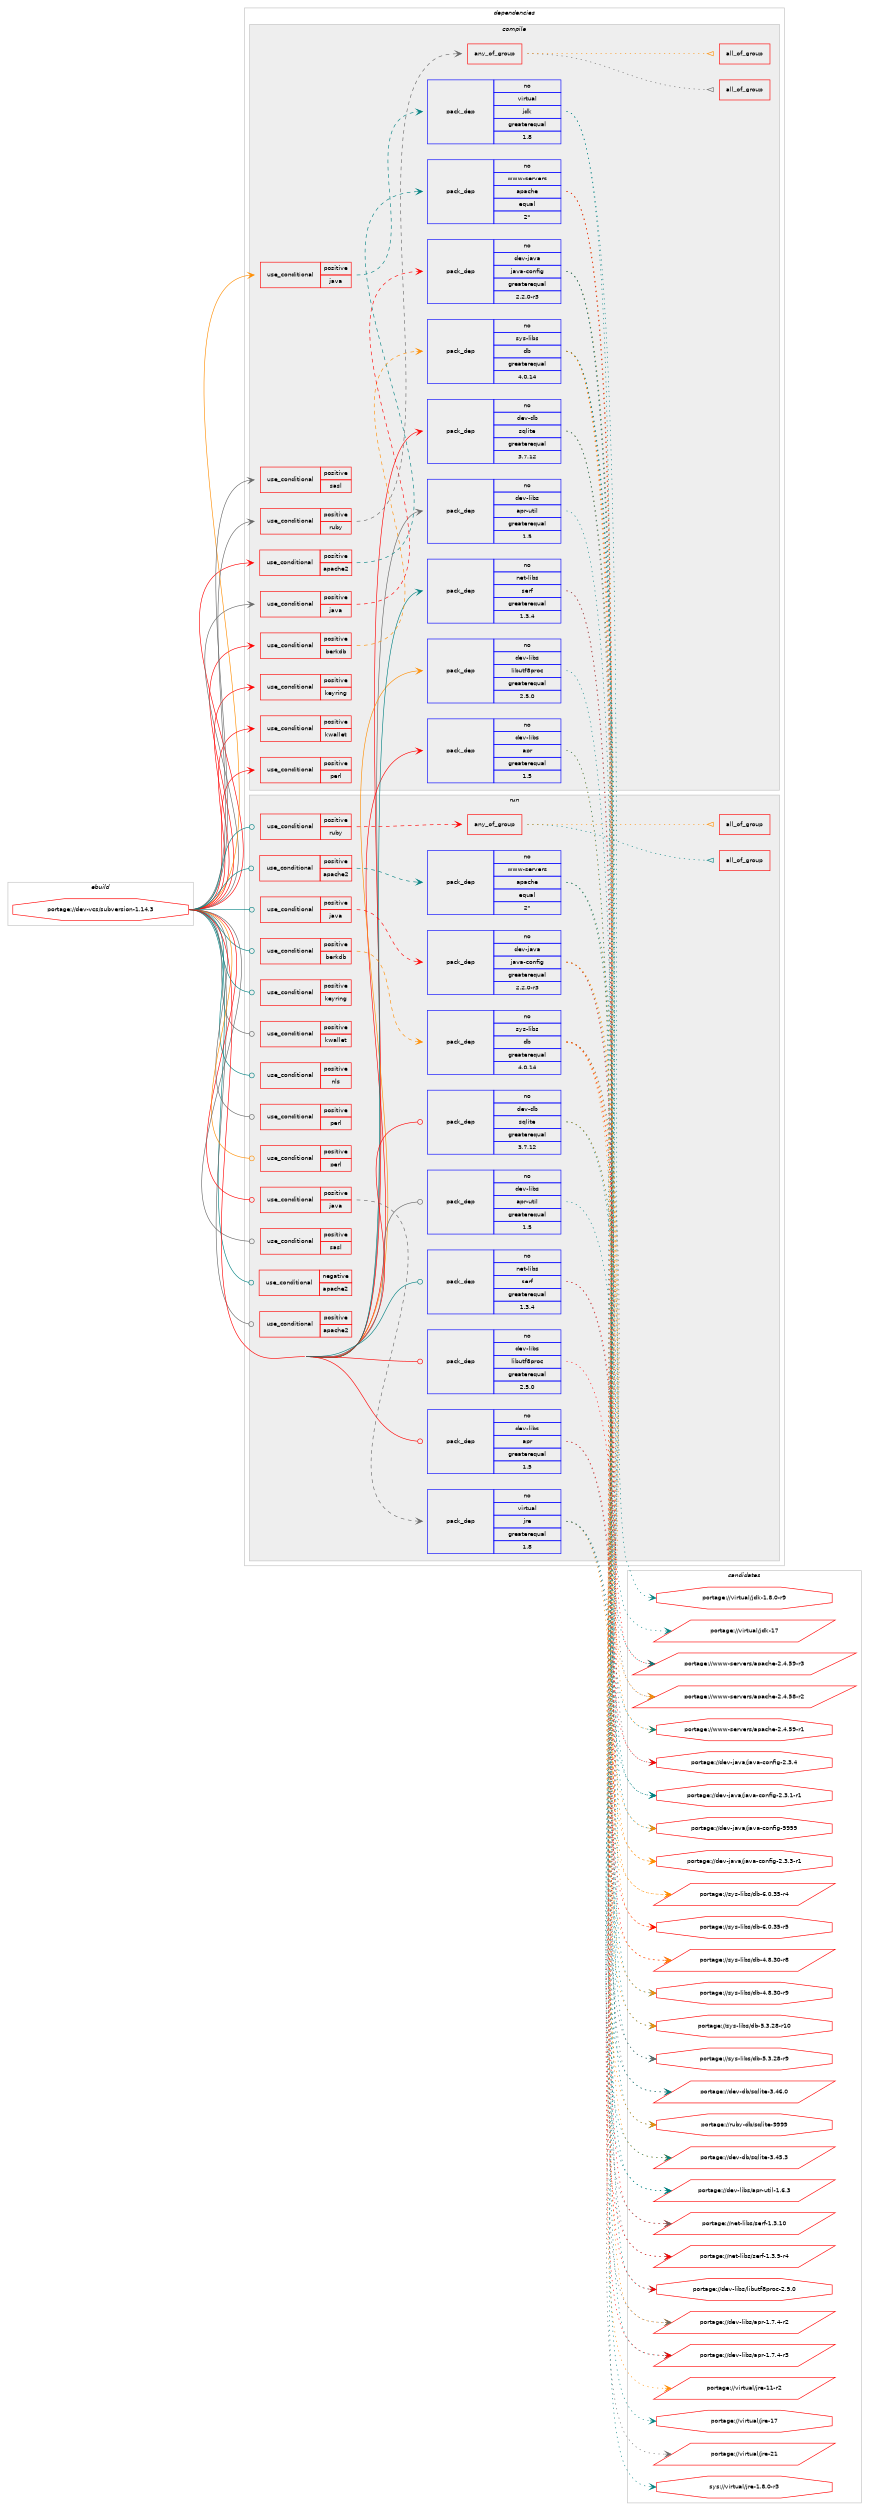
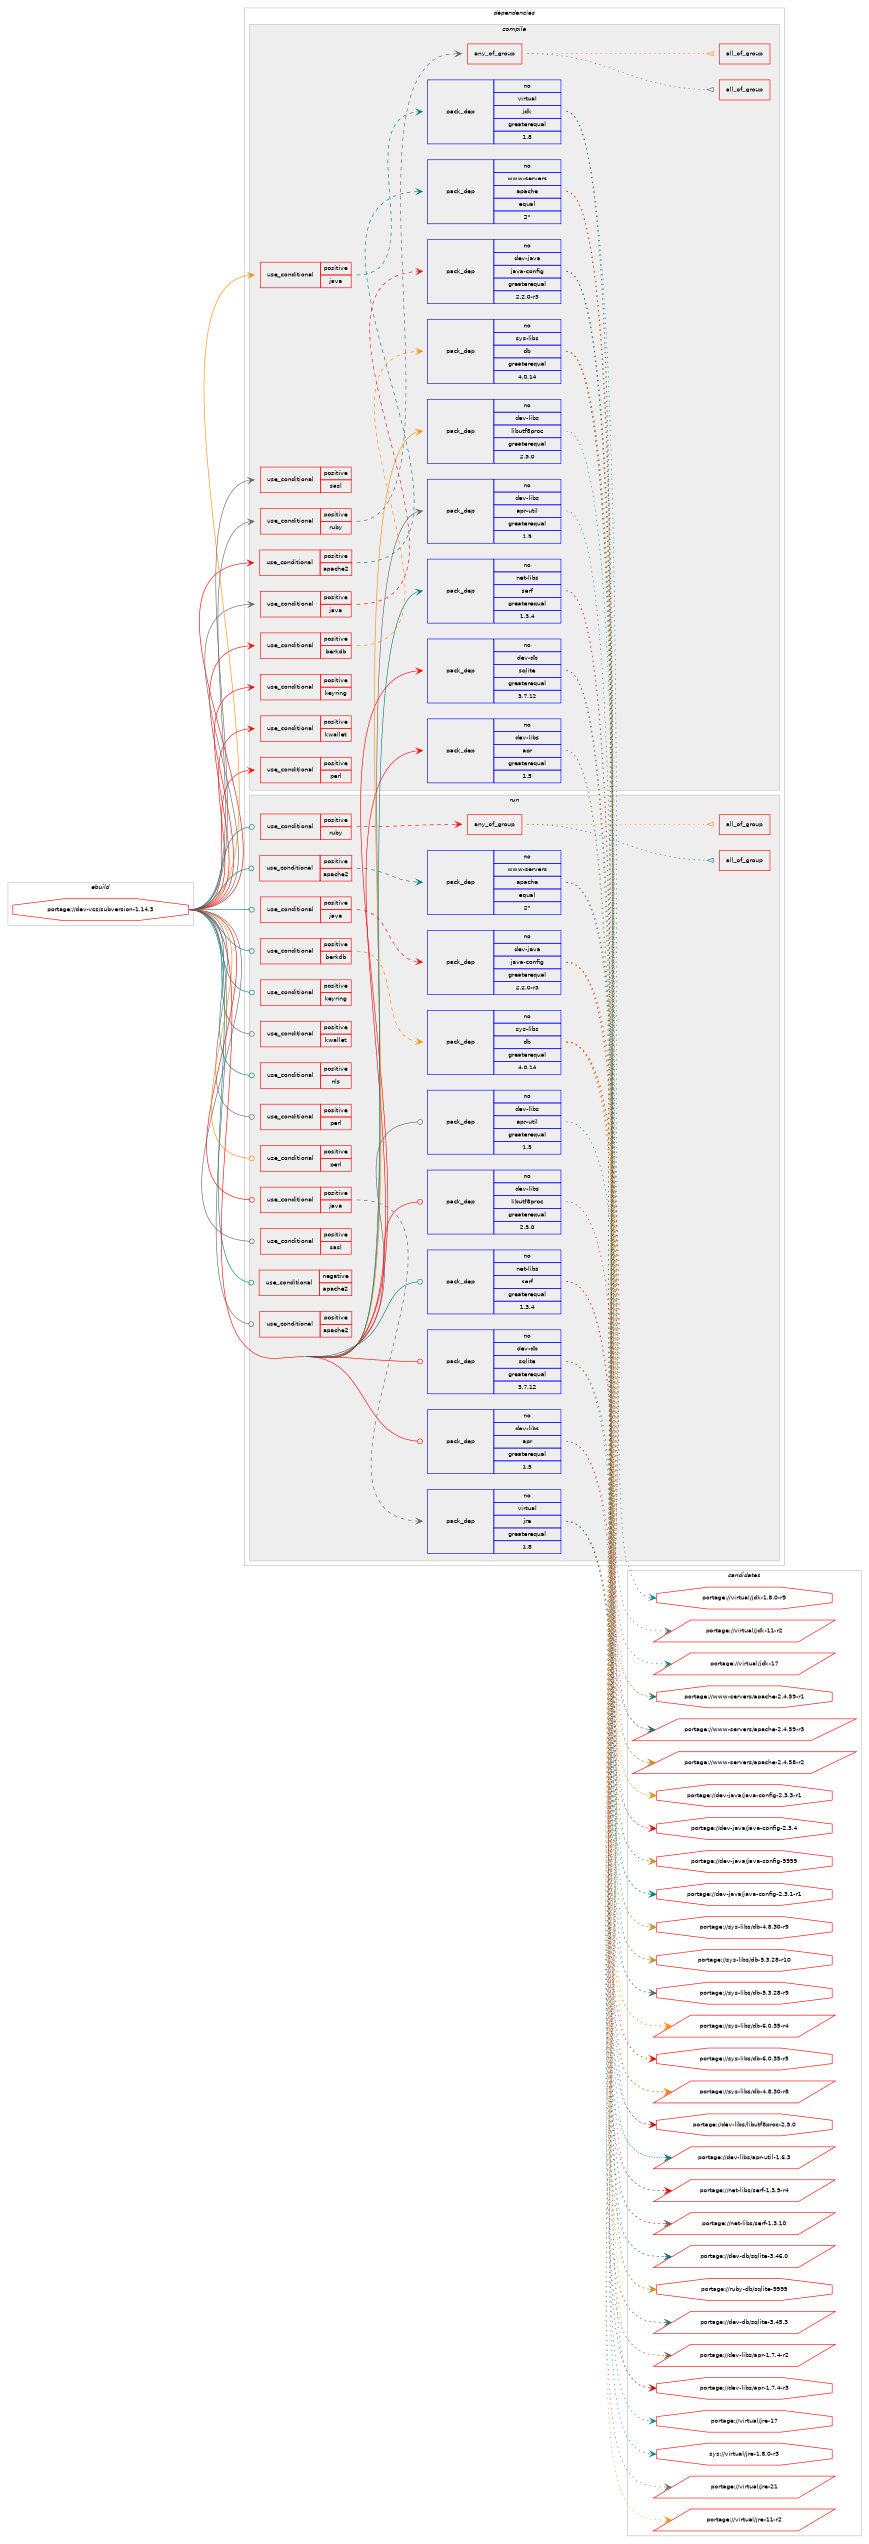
none -> (744, 1631)
(744, 2355) -> (744, 2388)
